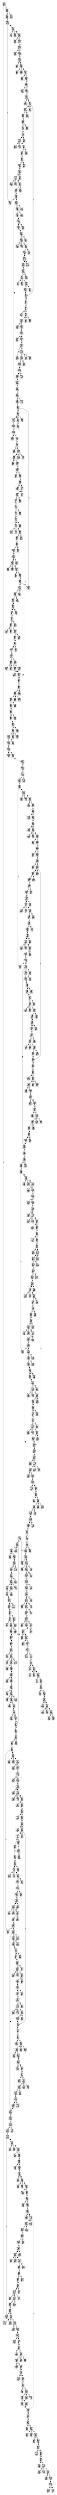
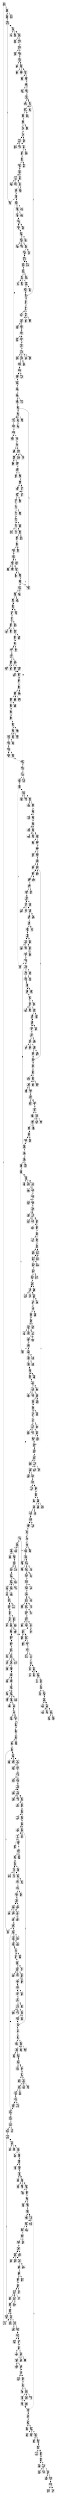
(18, 352) -> (19, 355)
(15, 718) -> none
(15, 1852) -> (17, 1854)
